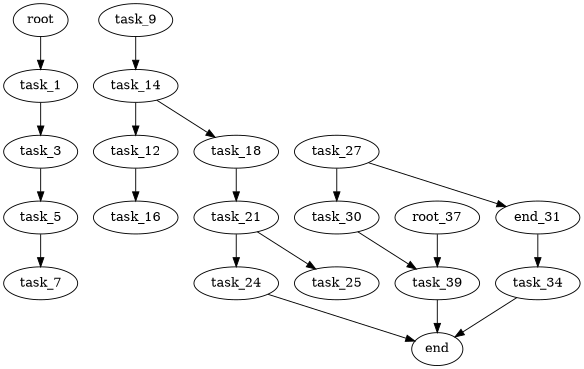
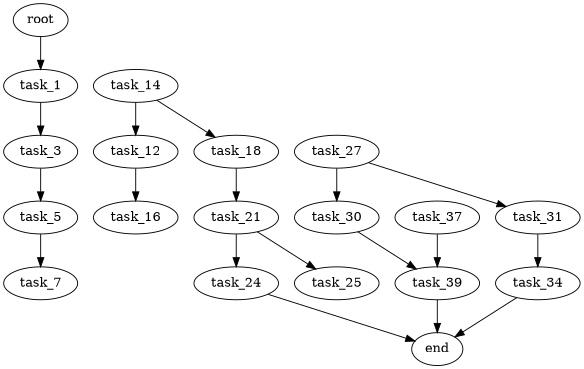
(136, 20) -> none
(437, 218) -> (437, 218)
(538, 218) -> (538, 218)
